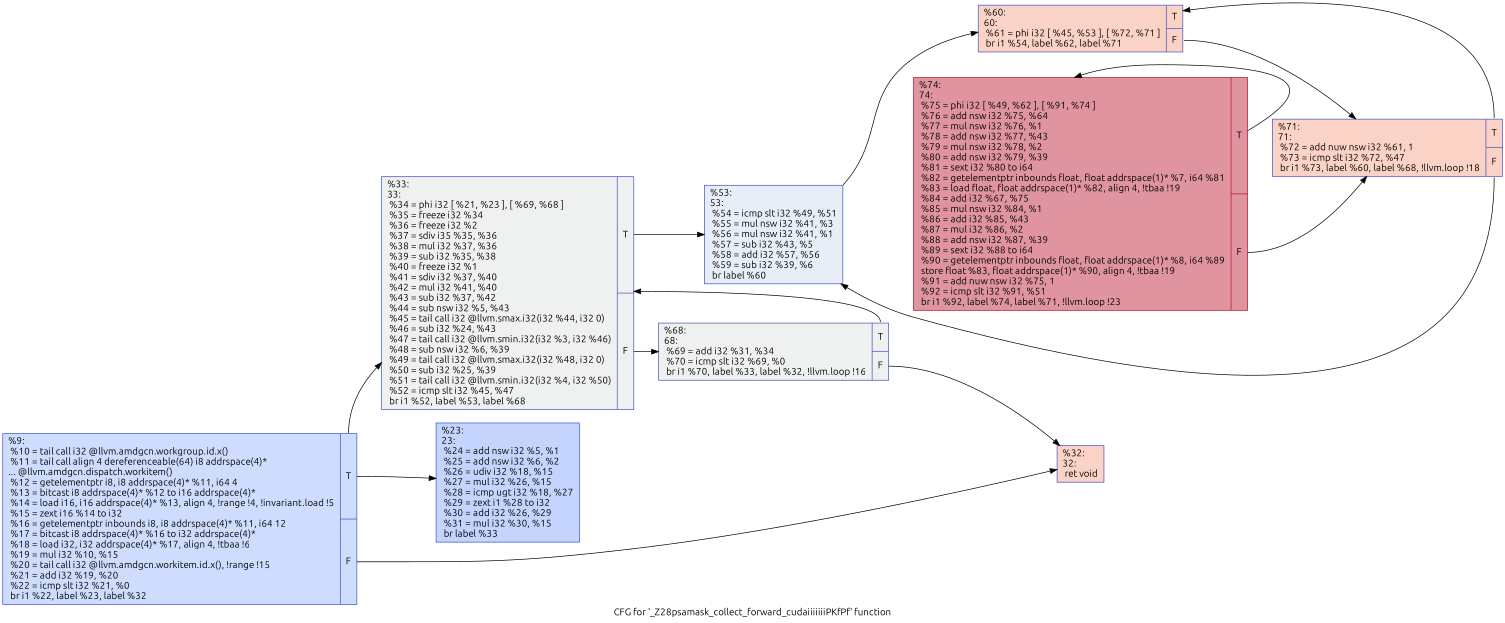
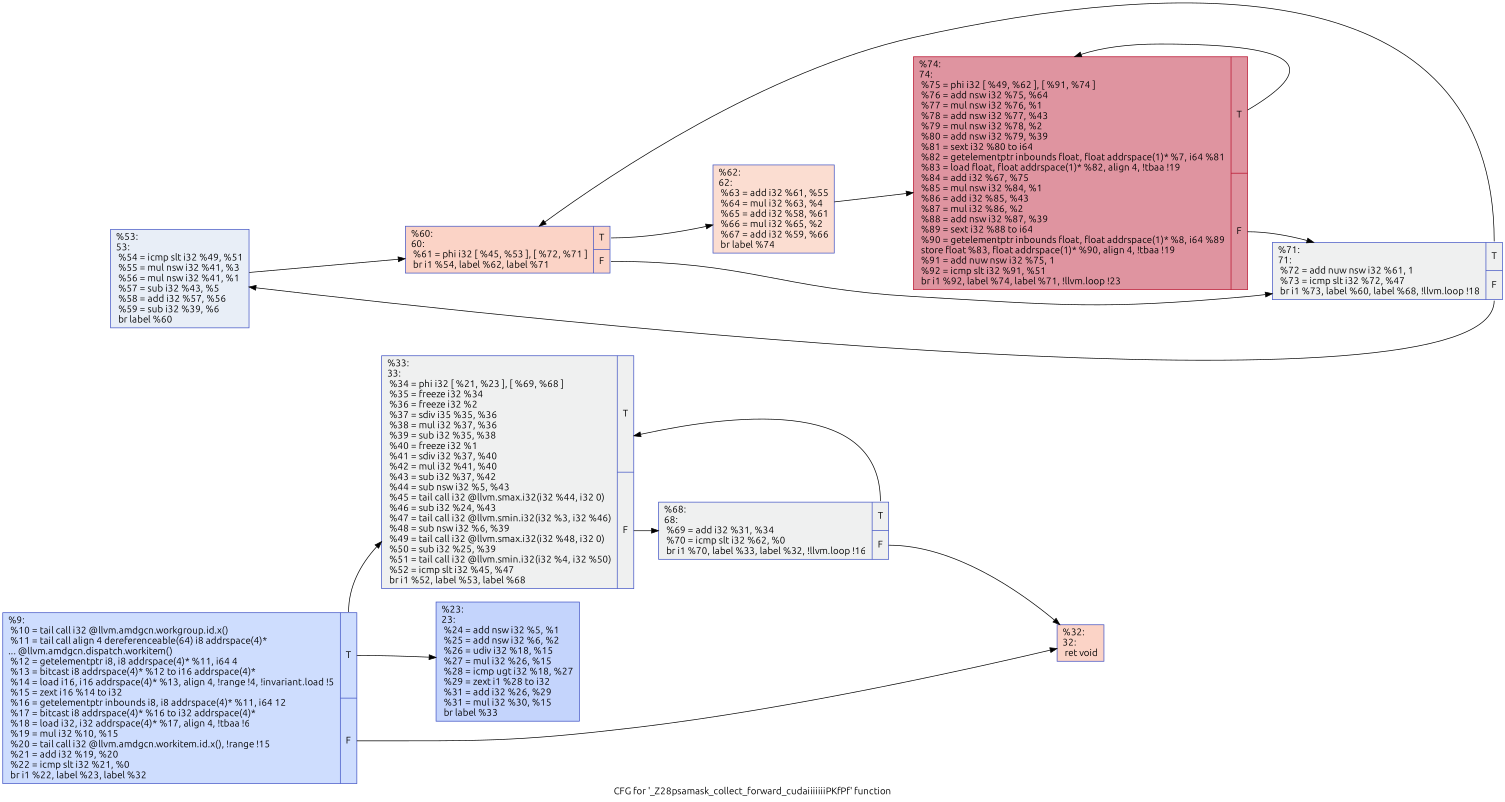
(1387, 148) -> (1387, 271)
none -> (774, 209)
(666, 235) -> none
(725, 362) -> (725, 541)
(497, 513) -> (497, 692)
